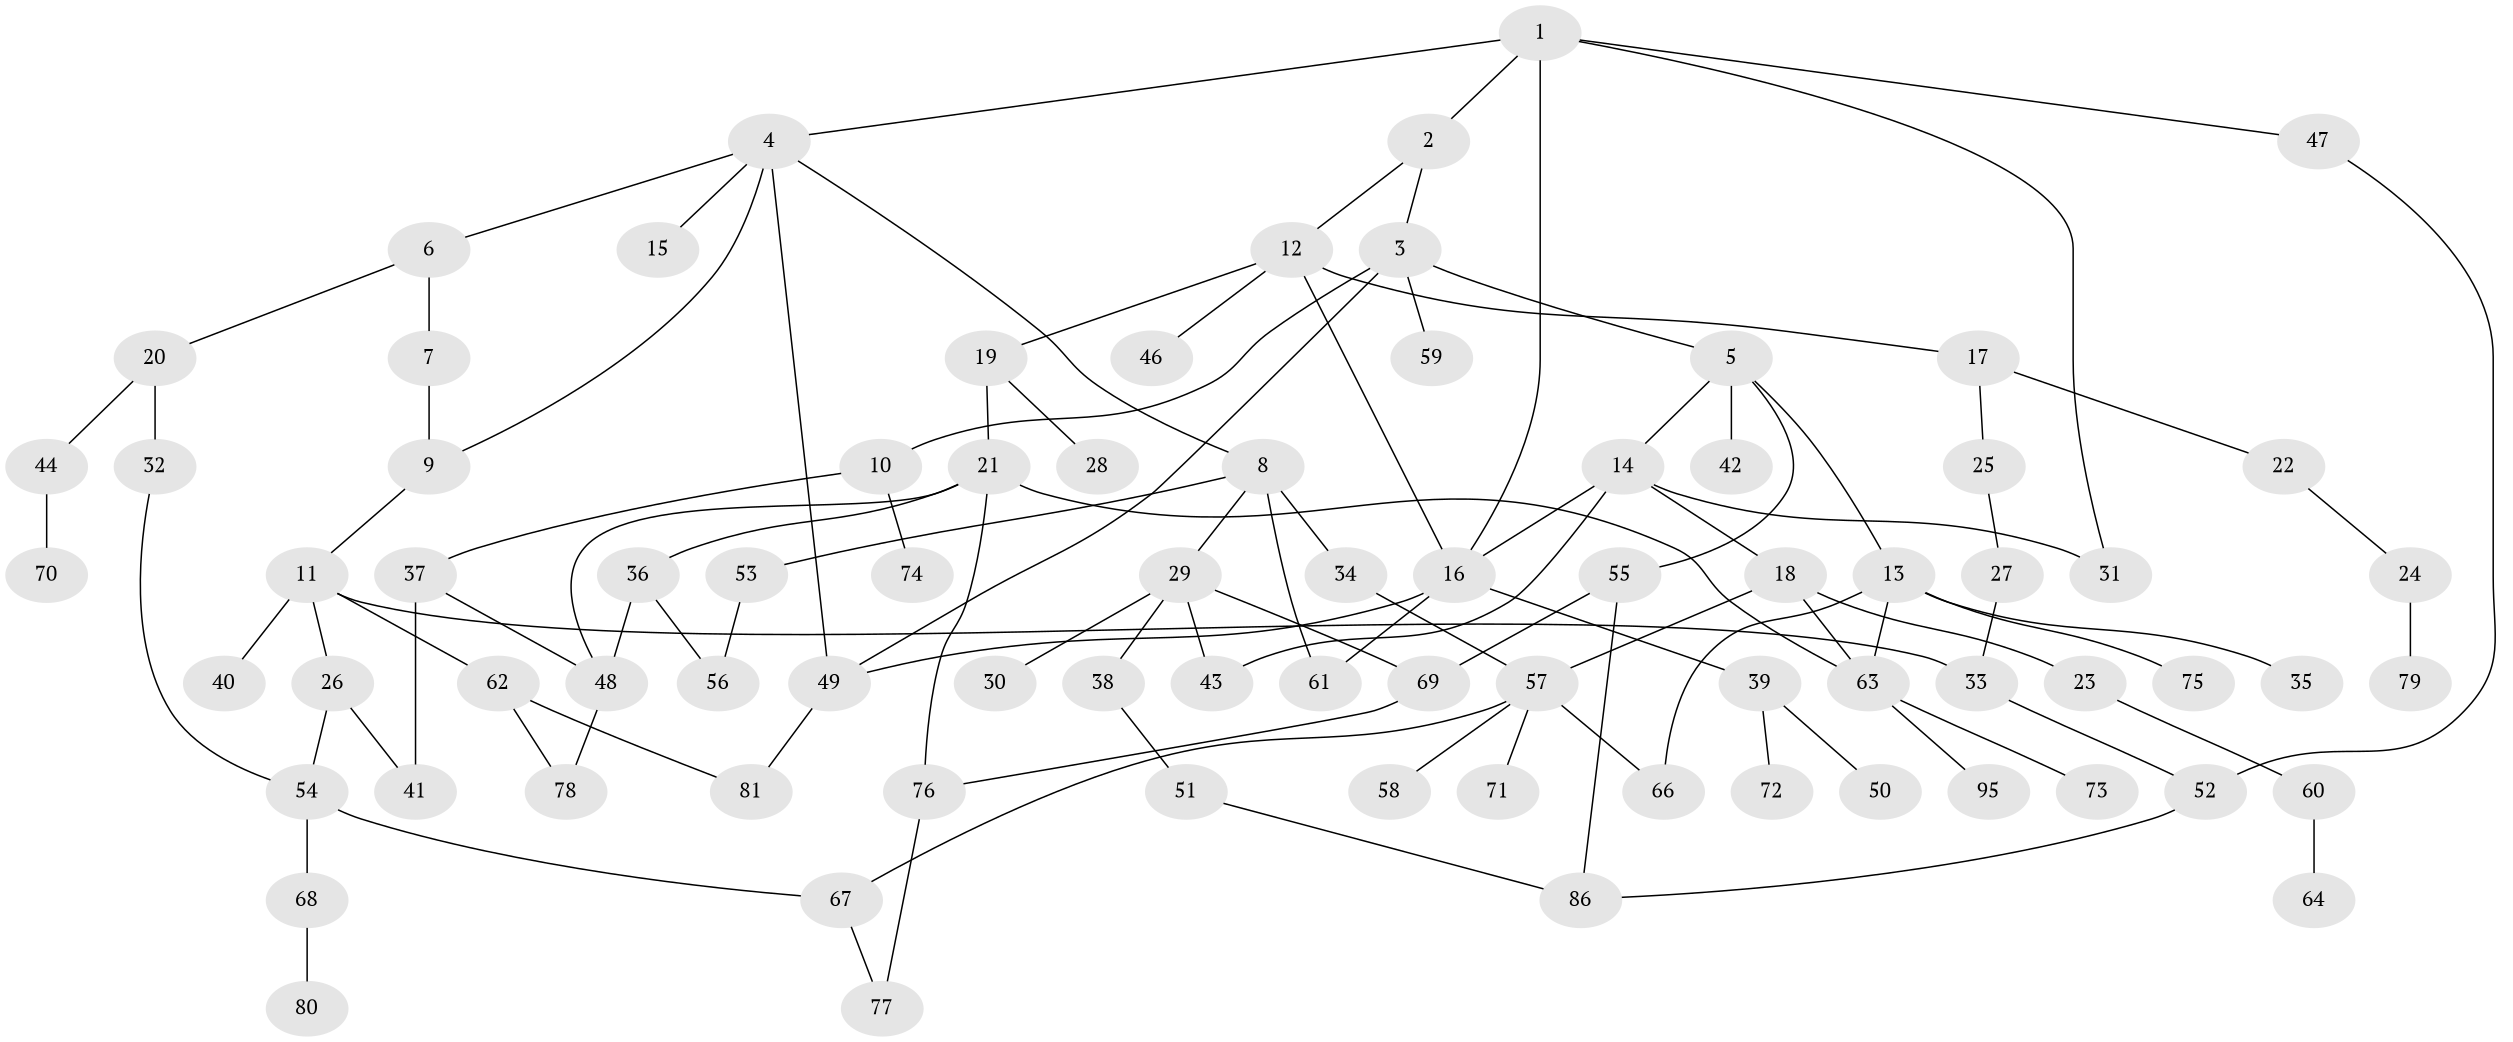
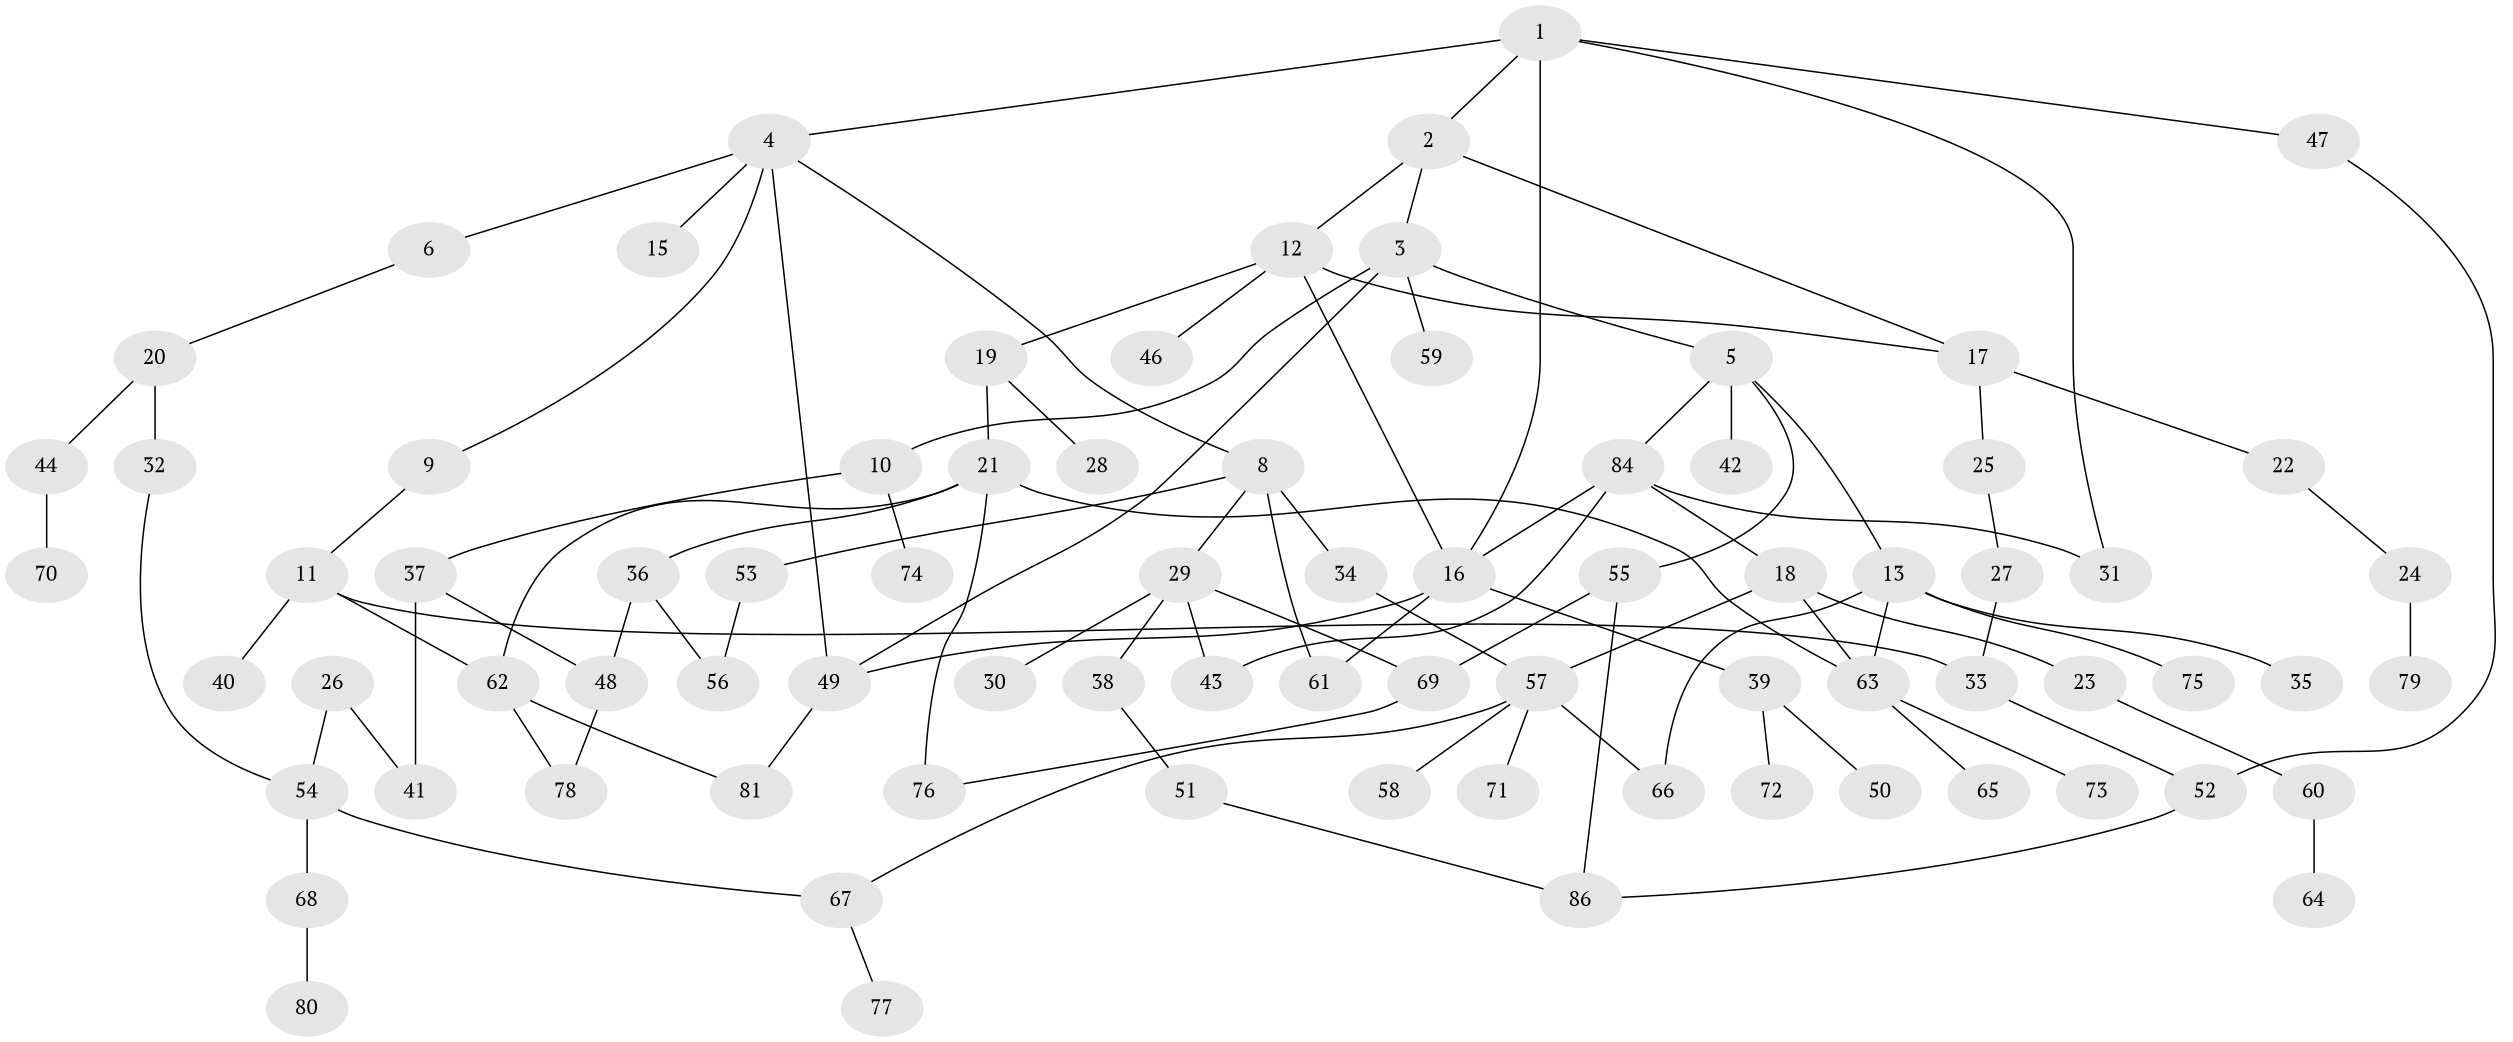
none -> (1704, 250)
(429, 358) -> none
(1623, 467) -> (1623, 467)
(710, 510) -> (721, 501)
(320, 629) -> none
(1989, 792) -> (1989, 792)
(903, 900) -> none
